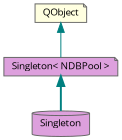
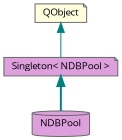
(61, 124) -> (61, 124)
